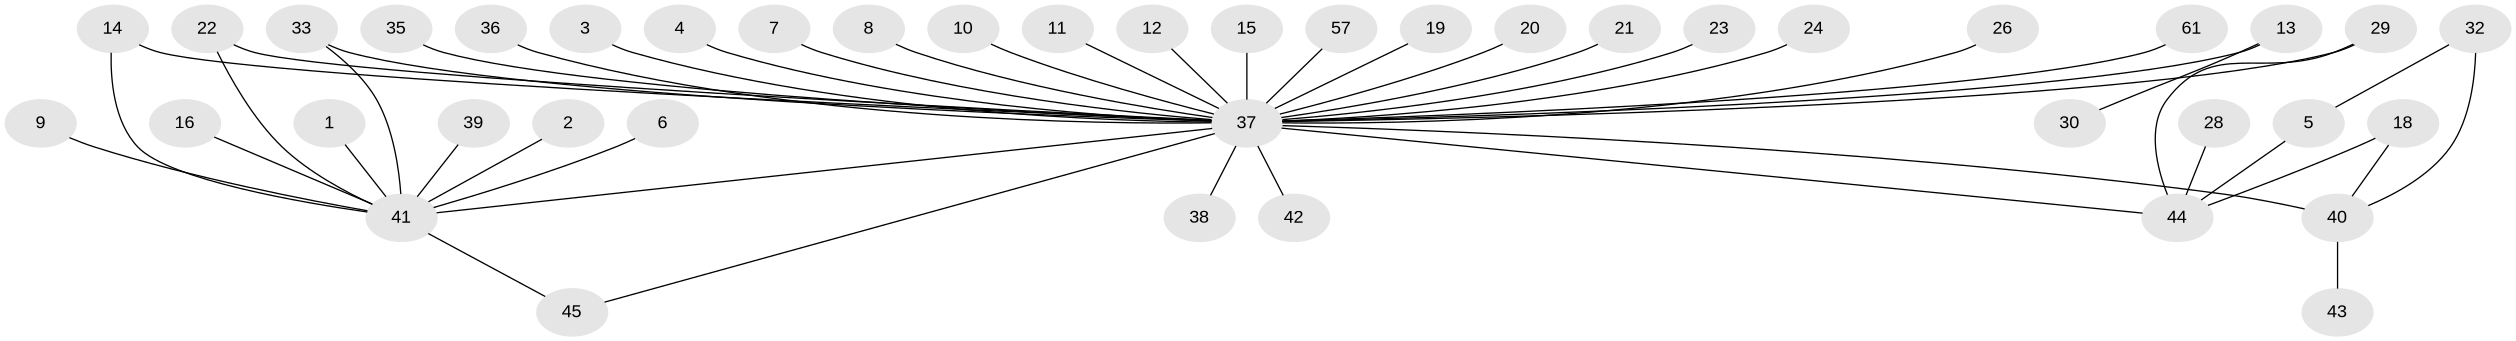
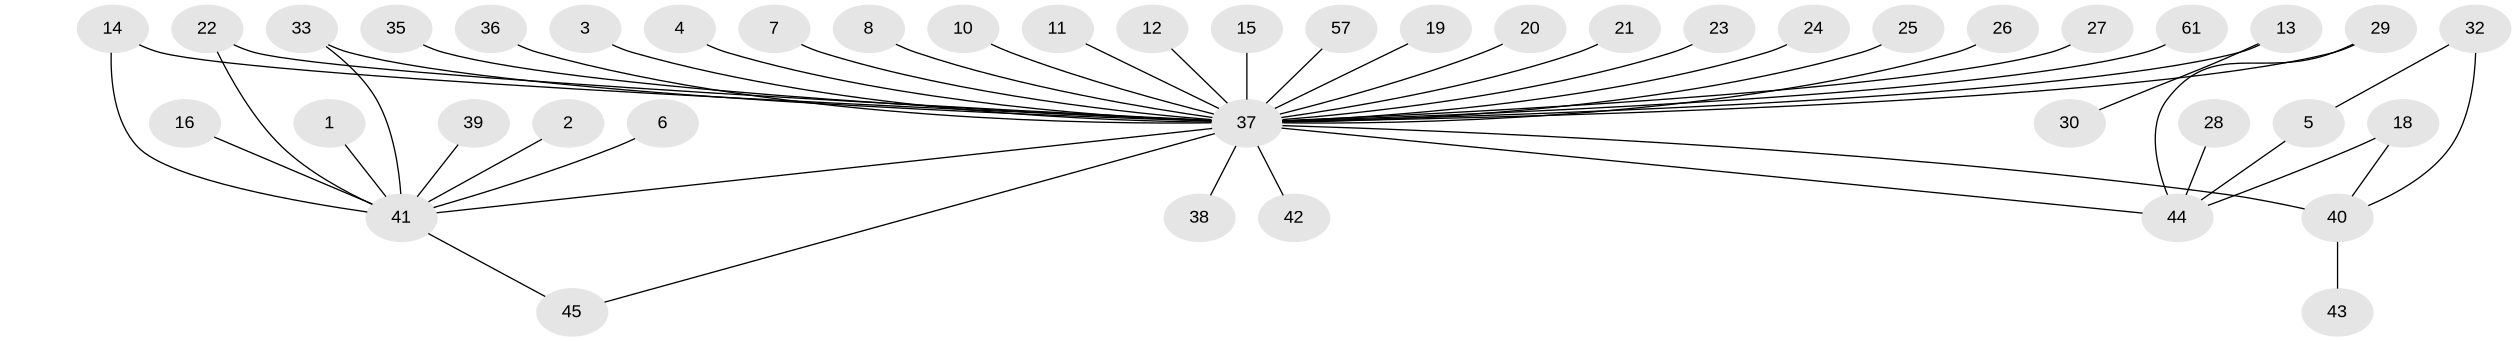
none -> (1908, 29)
none -> (2097, 29)
(41, 123) -> none
